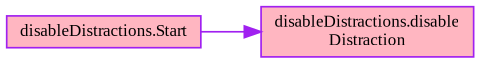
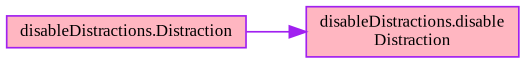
(104, 32) -> (126, 32)
